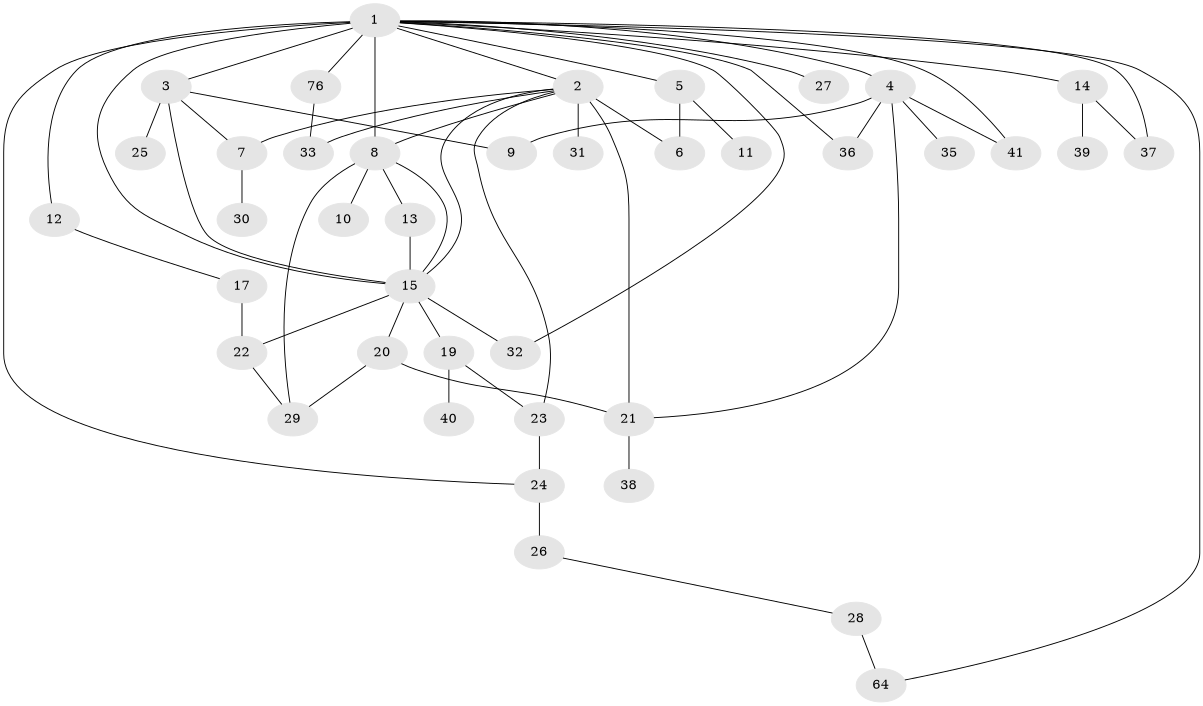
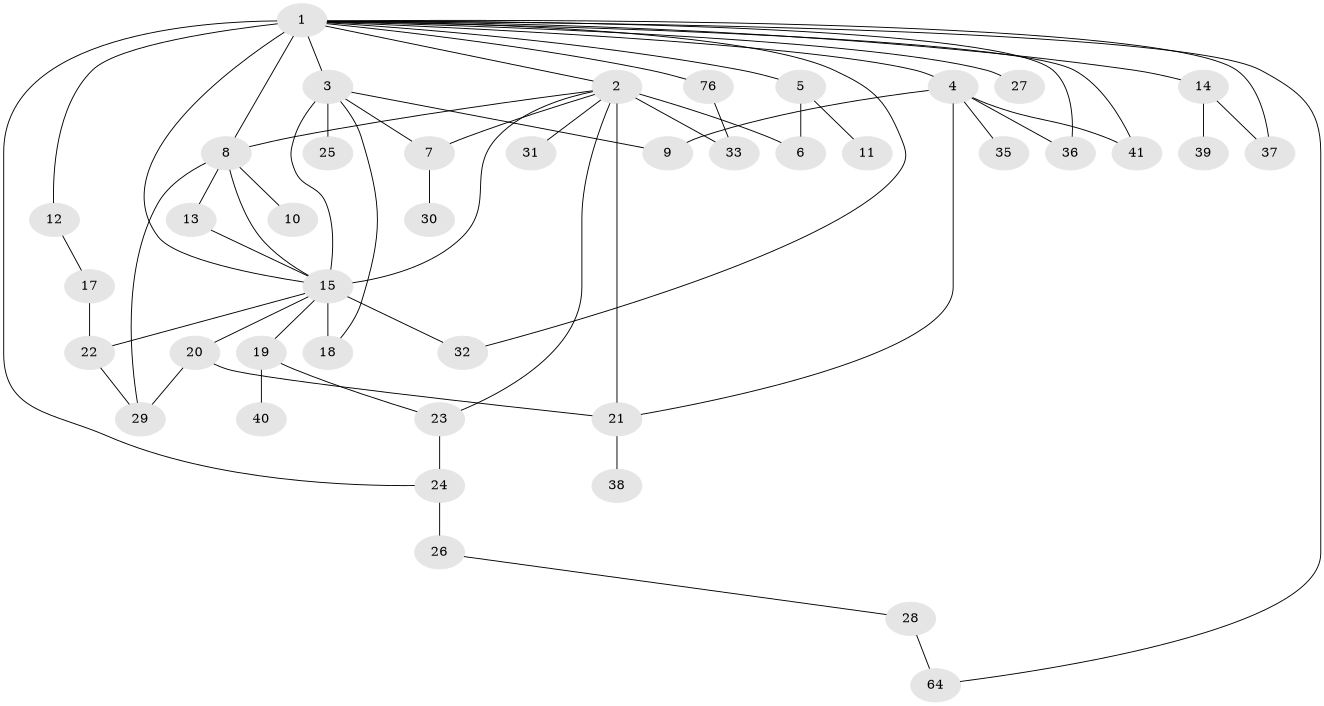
none -> (328, 353)
